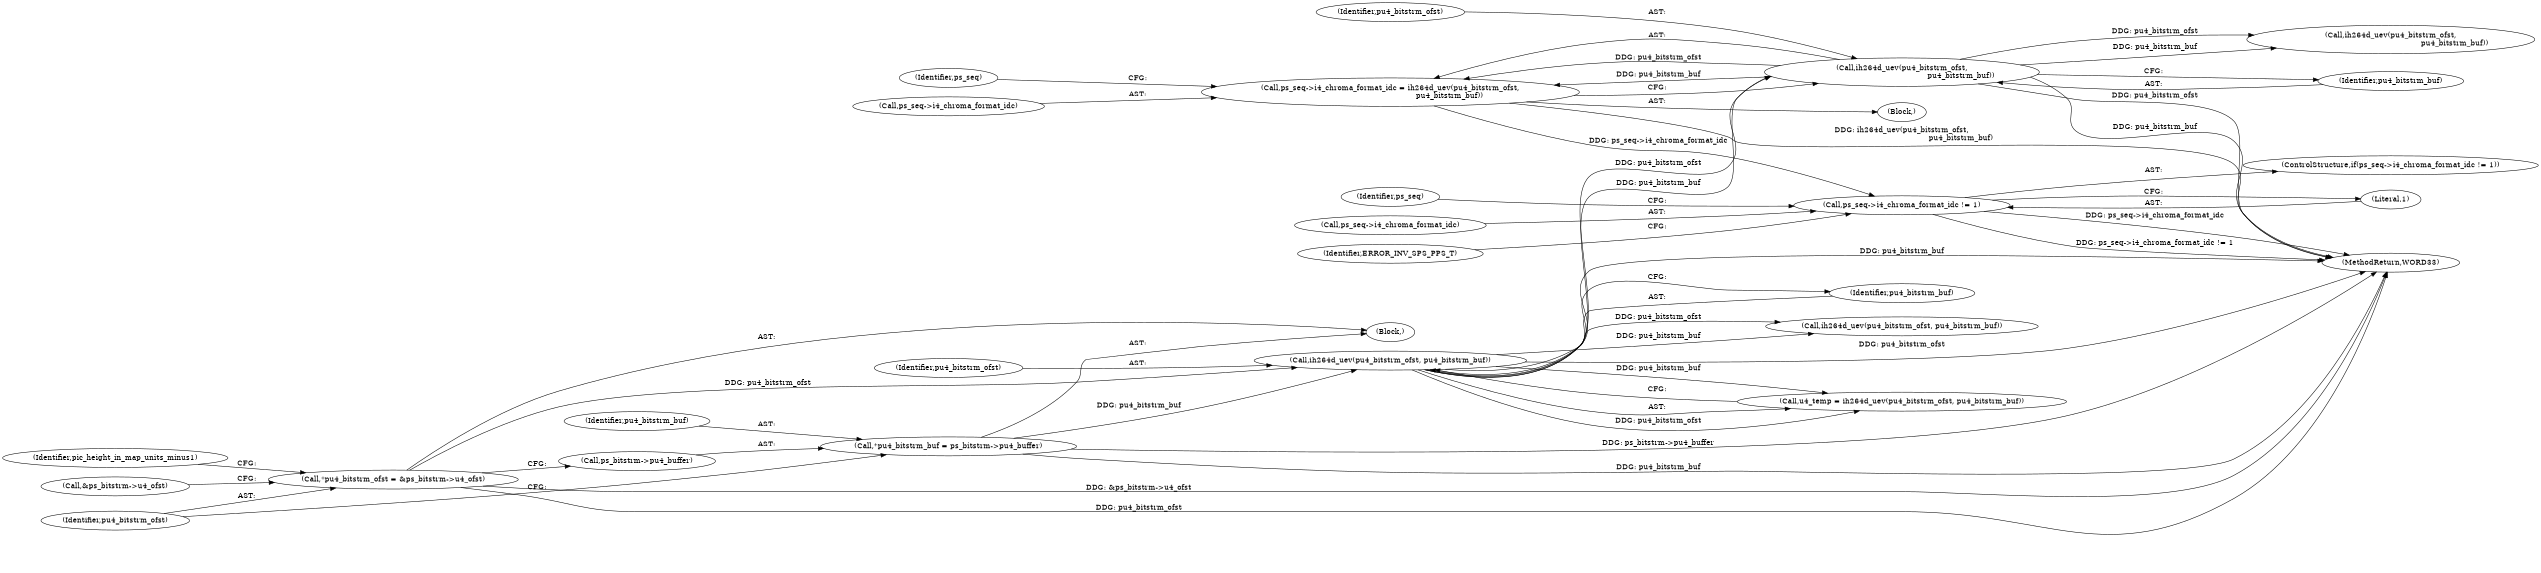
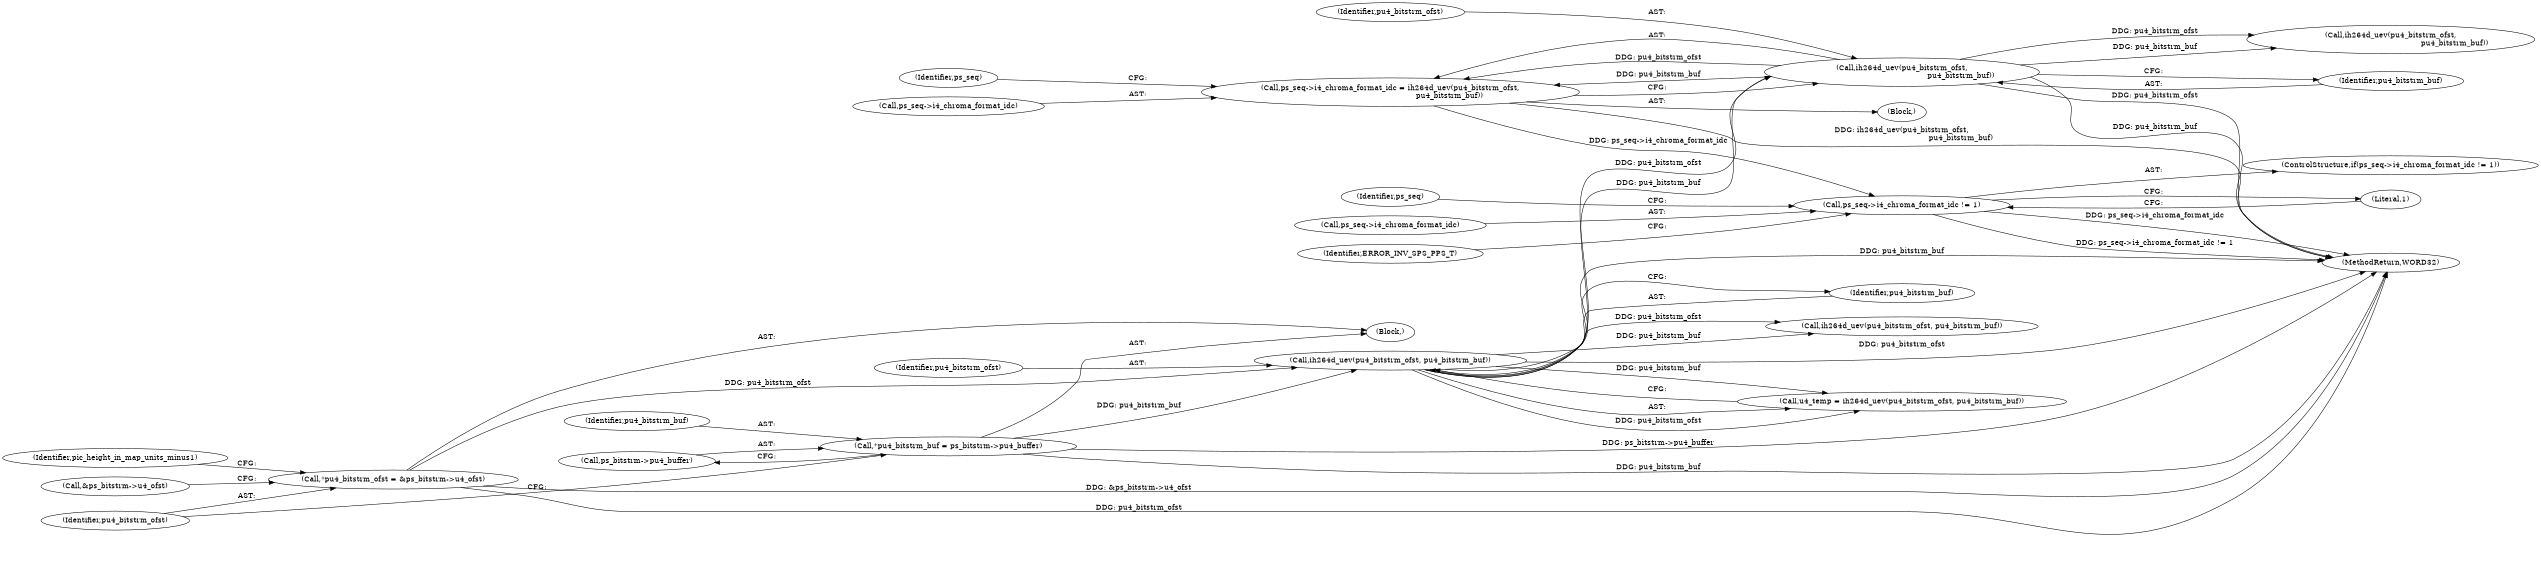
(2155, 203) -> (2155, 203)
(2391, 263) -> (2391, 263)
(523, 470) -> (801, 461)
